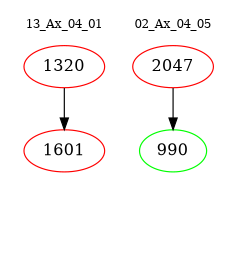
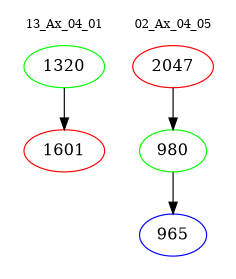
(64, 67) -> (64, 67)
(173, 151) -> (173, 151)
none -> (173, 235)
